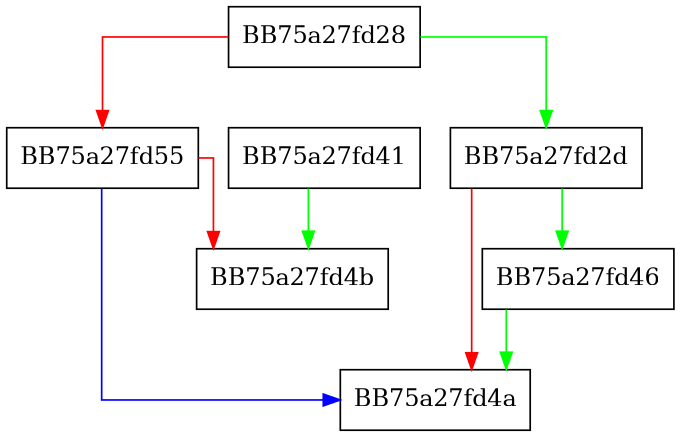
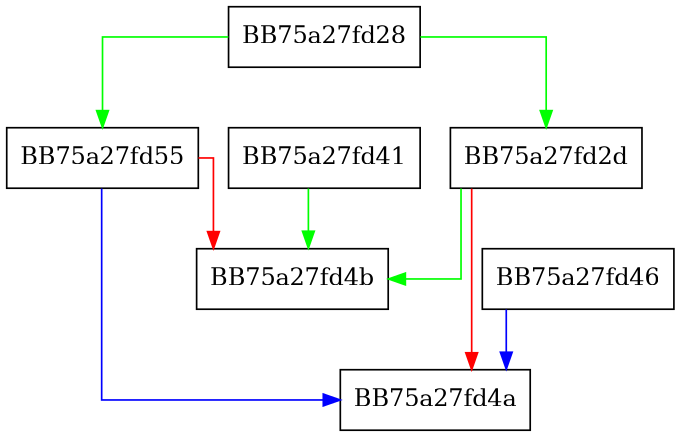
(129, 37) -> (129, 37)
(562, 210) -> (461, 262)
(506, 331) -> (506, 331)
